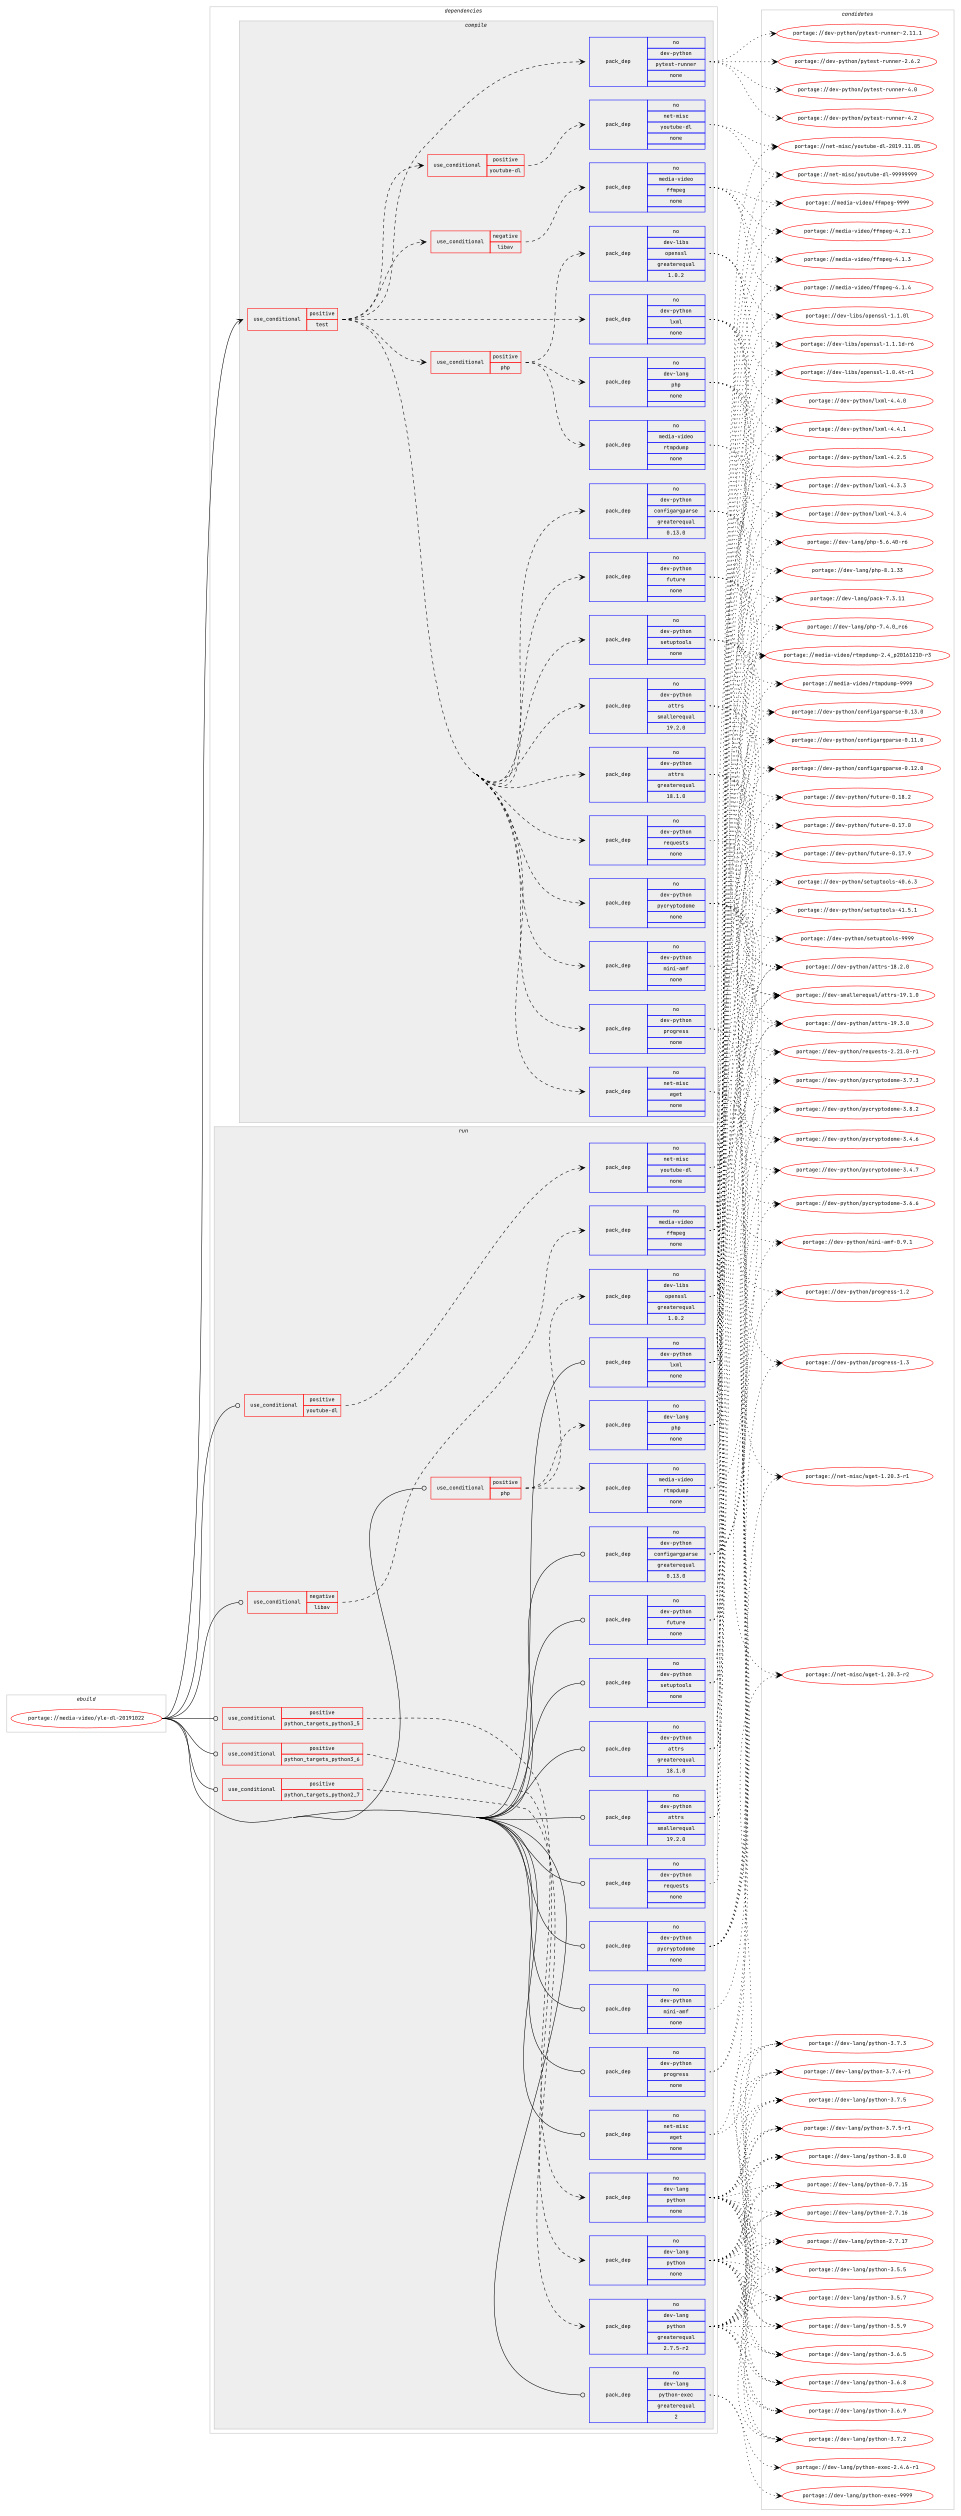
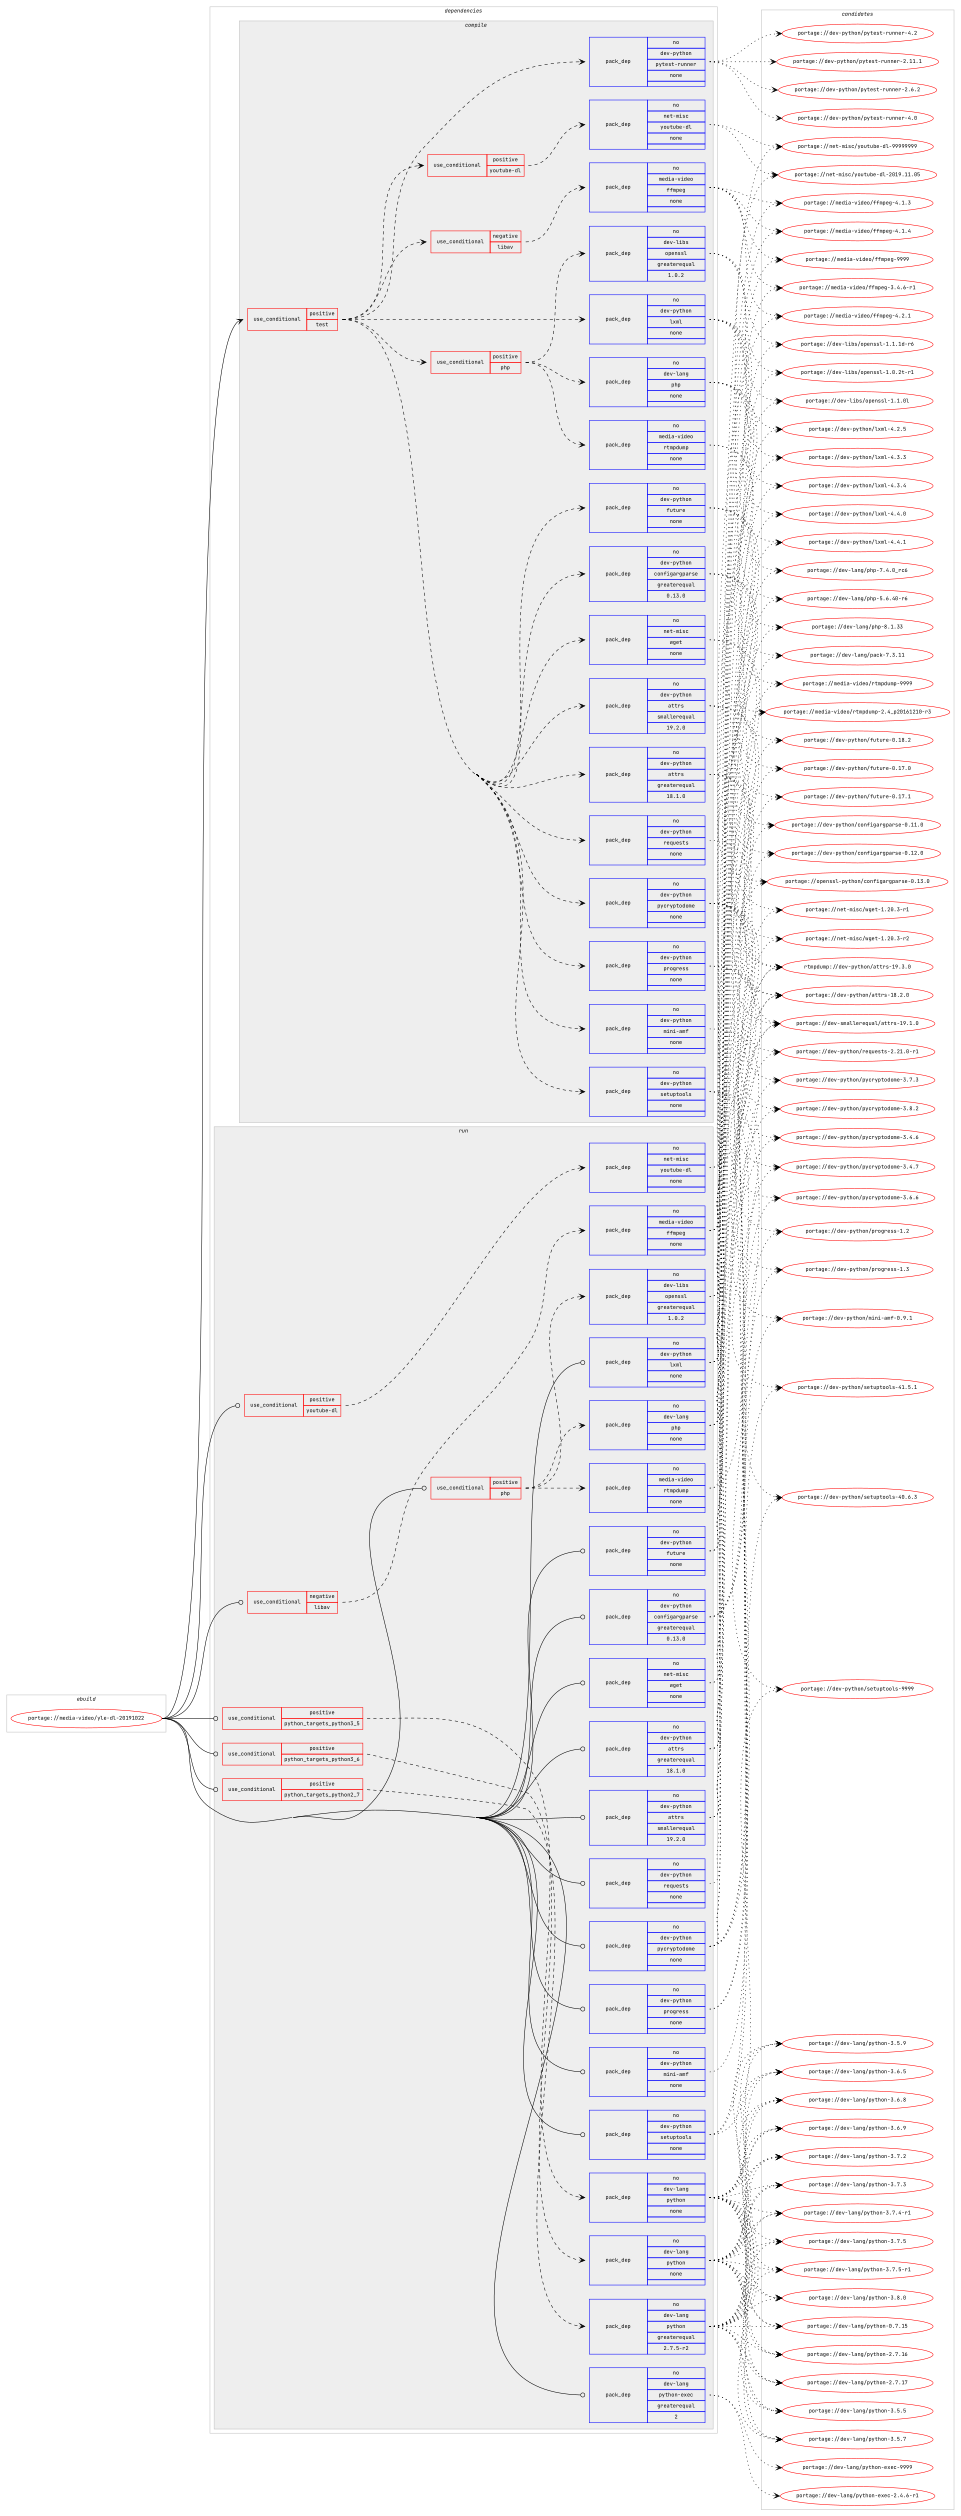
none -> (858, 288)
(858, 373) -> (858, 373)
(858, 712) -> (858, 882)
(858, 854) -> (858, 797)
(858, 1024) -> (858, 967)
